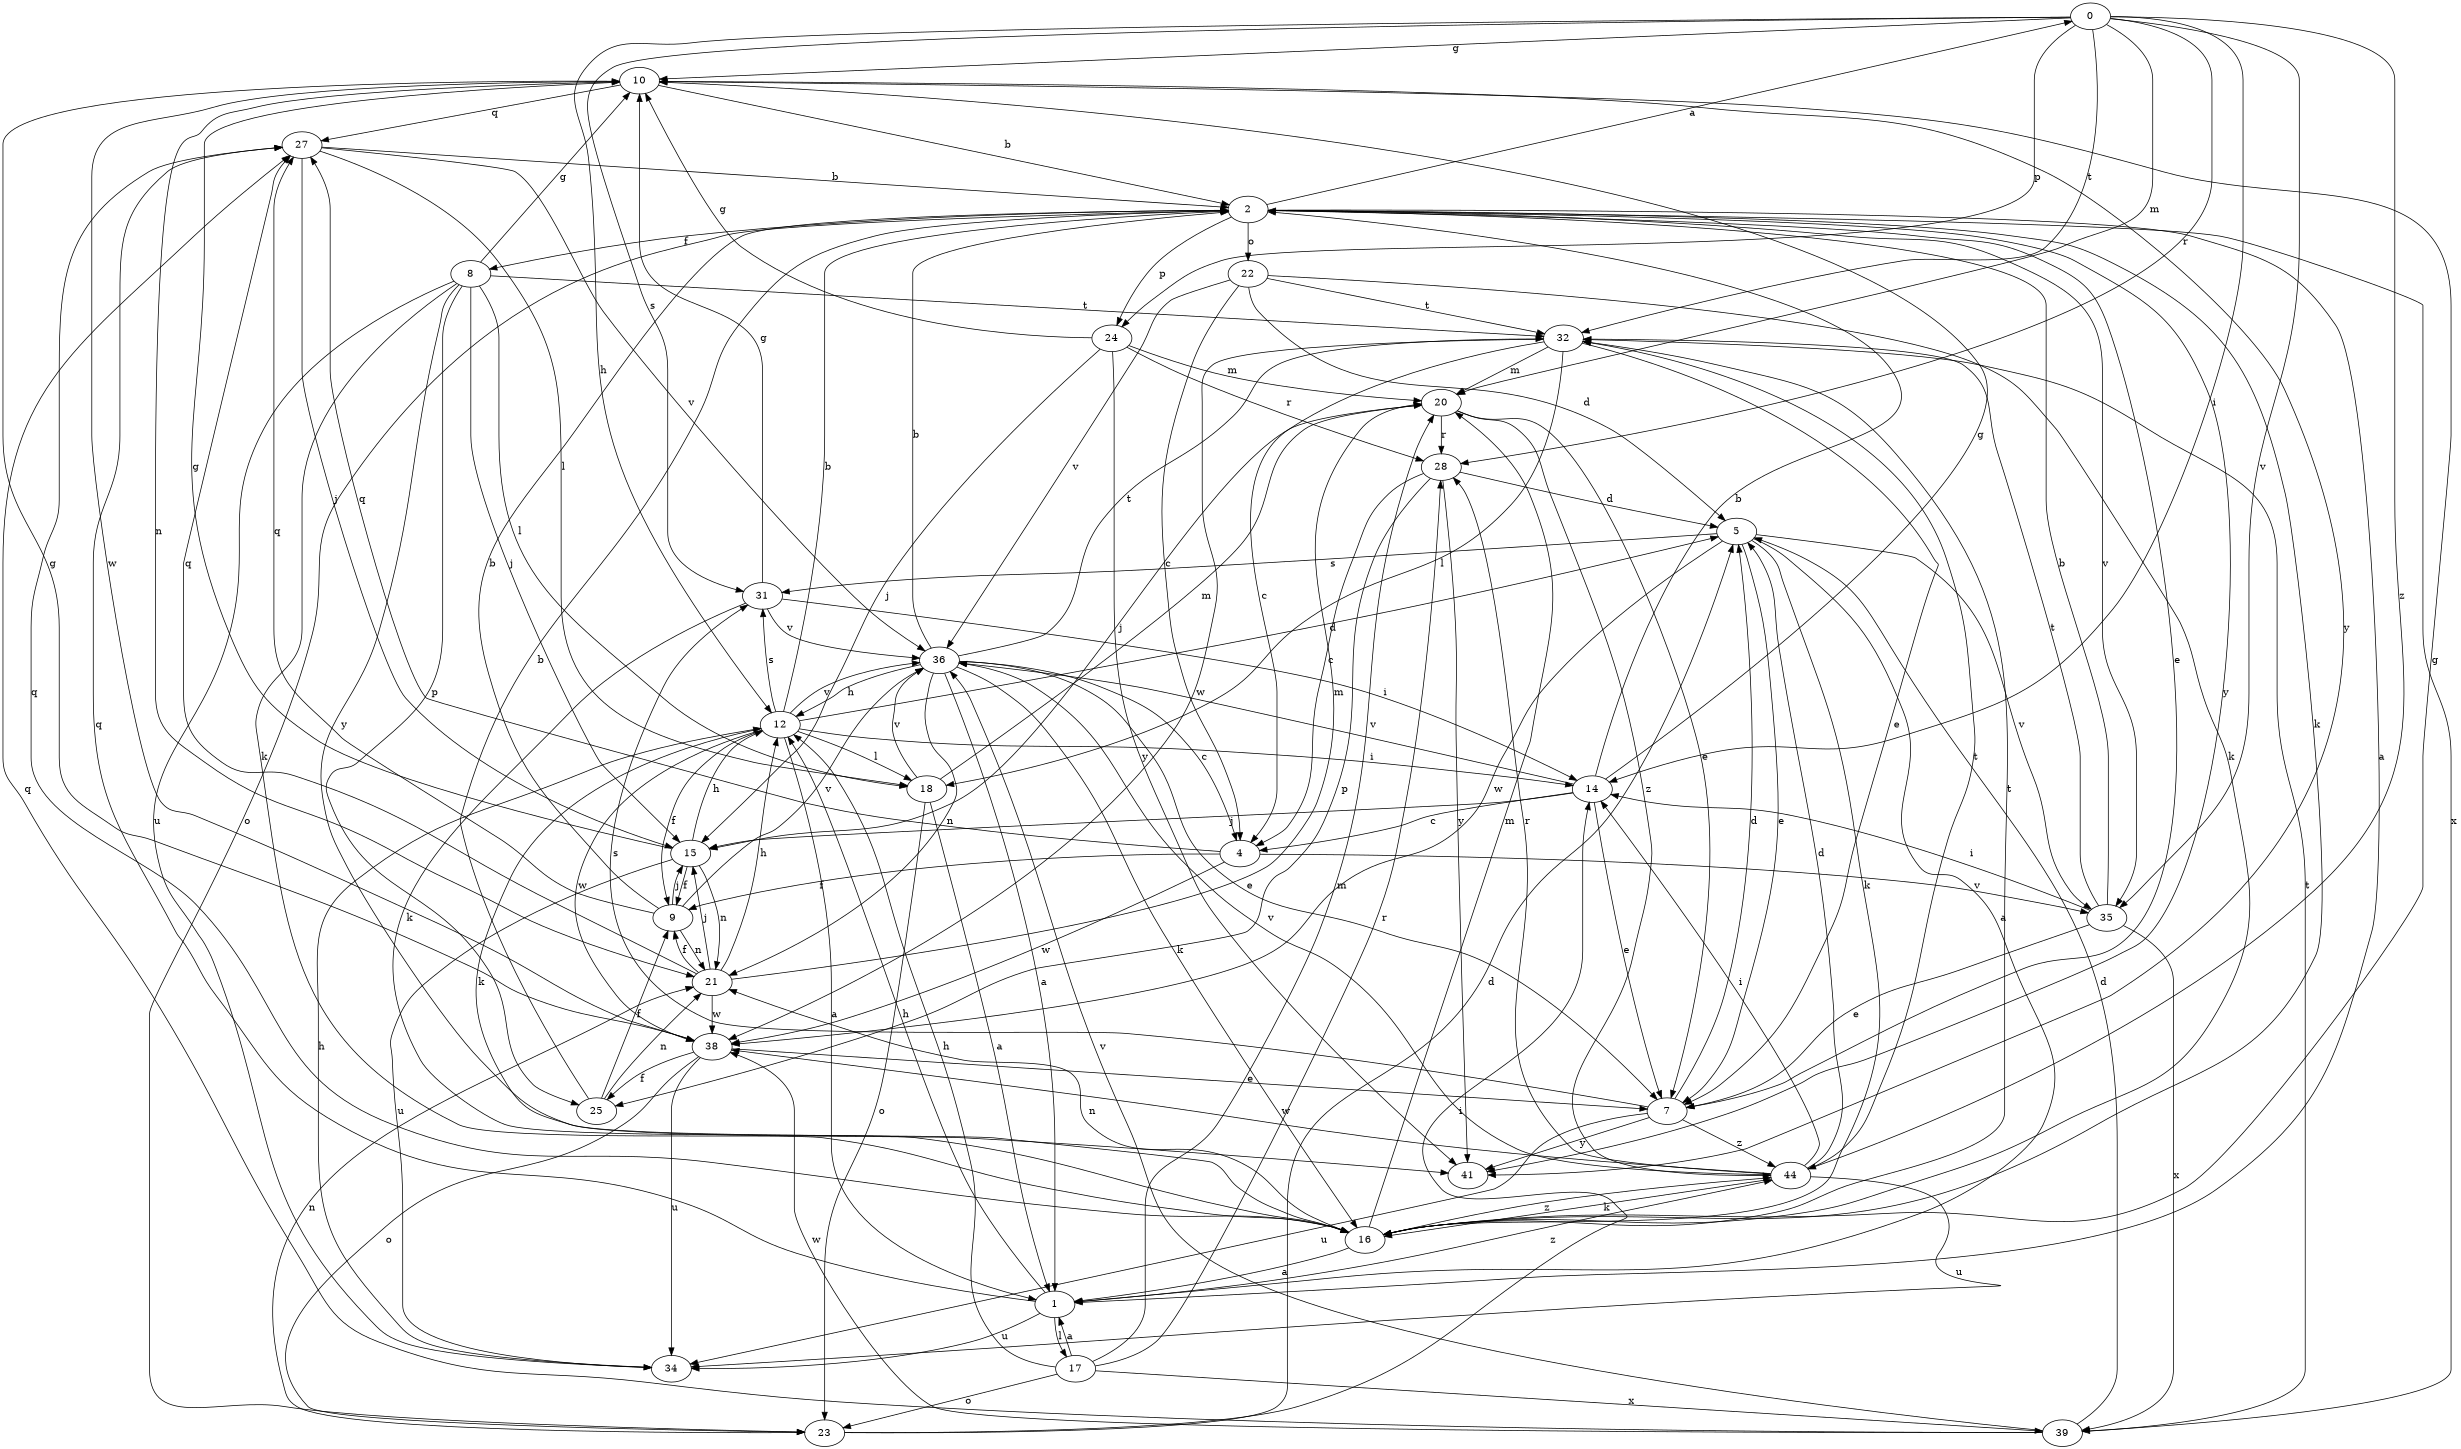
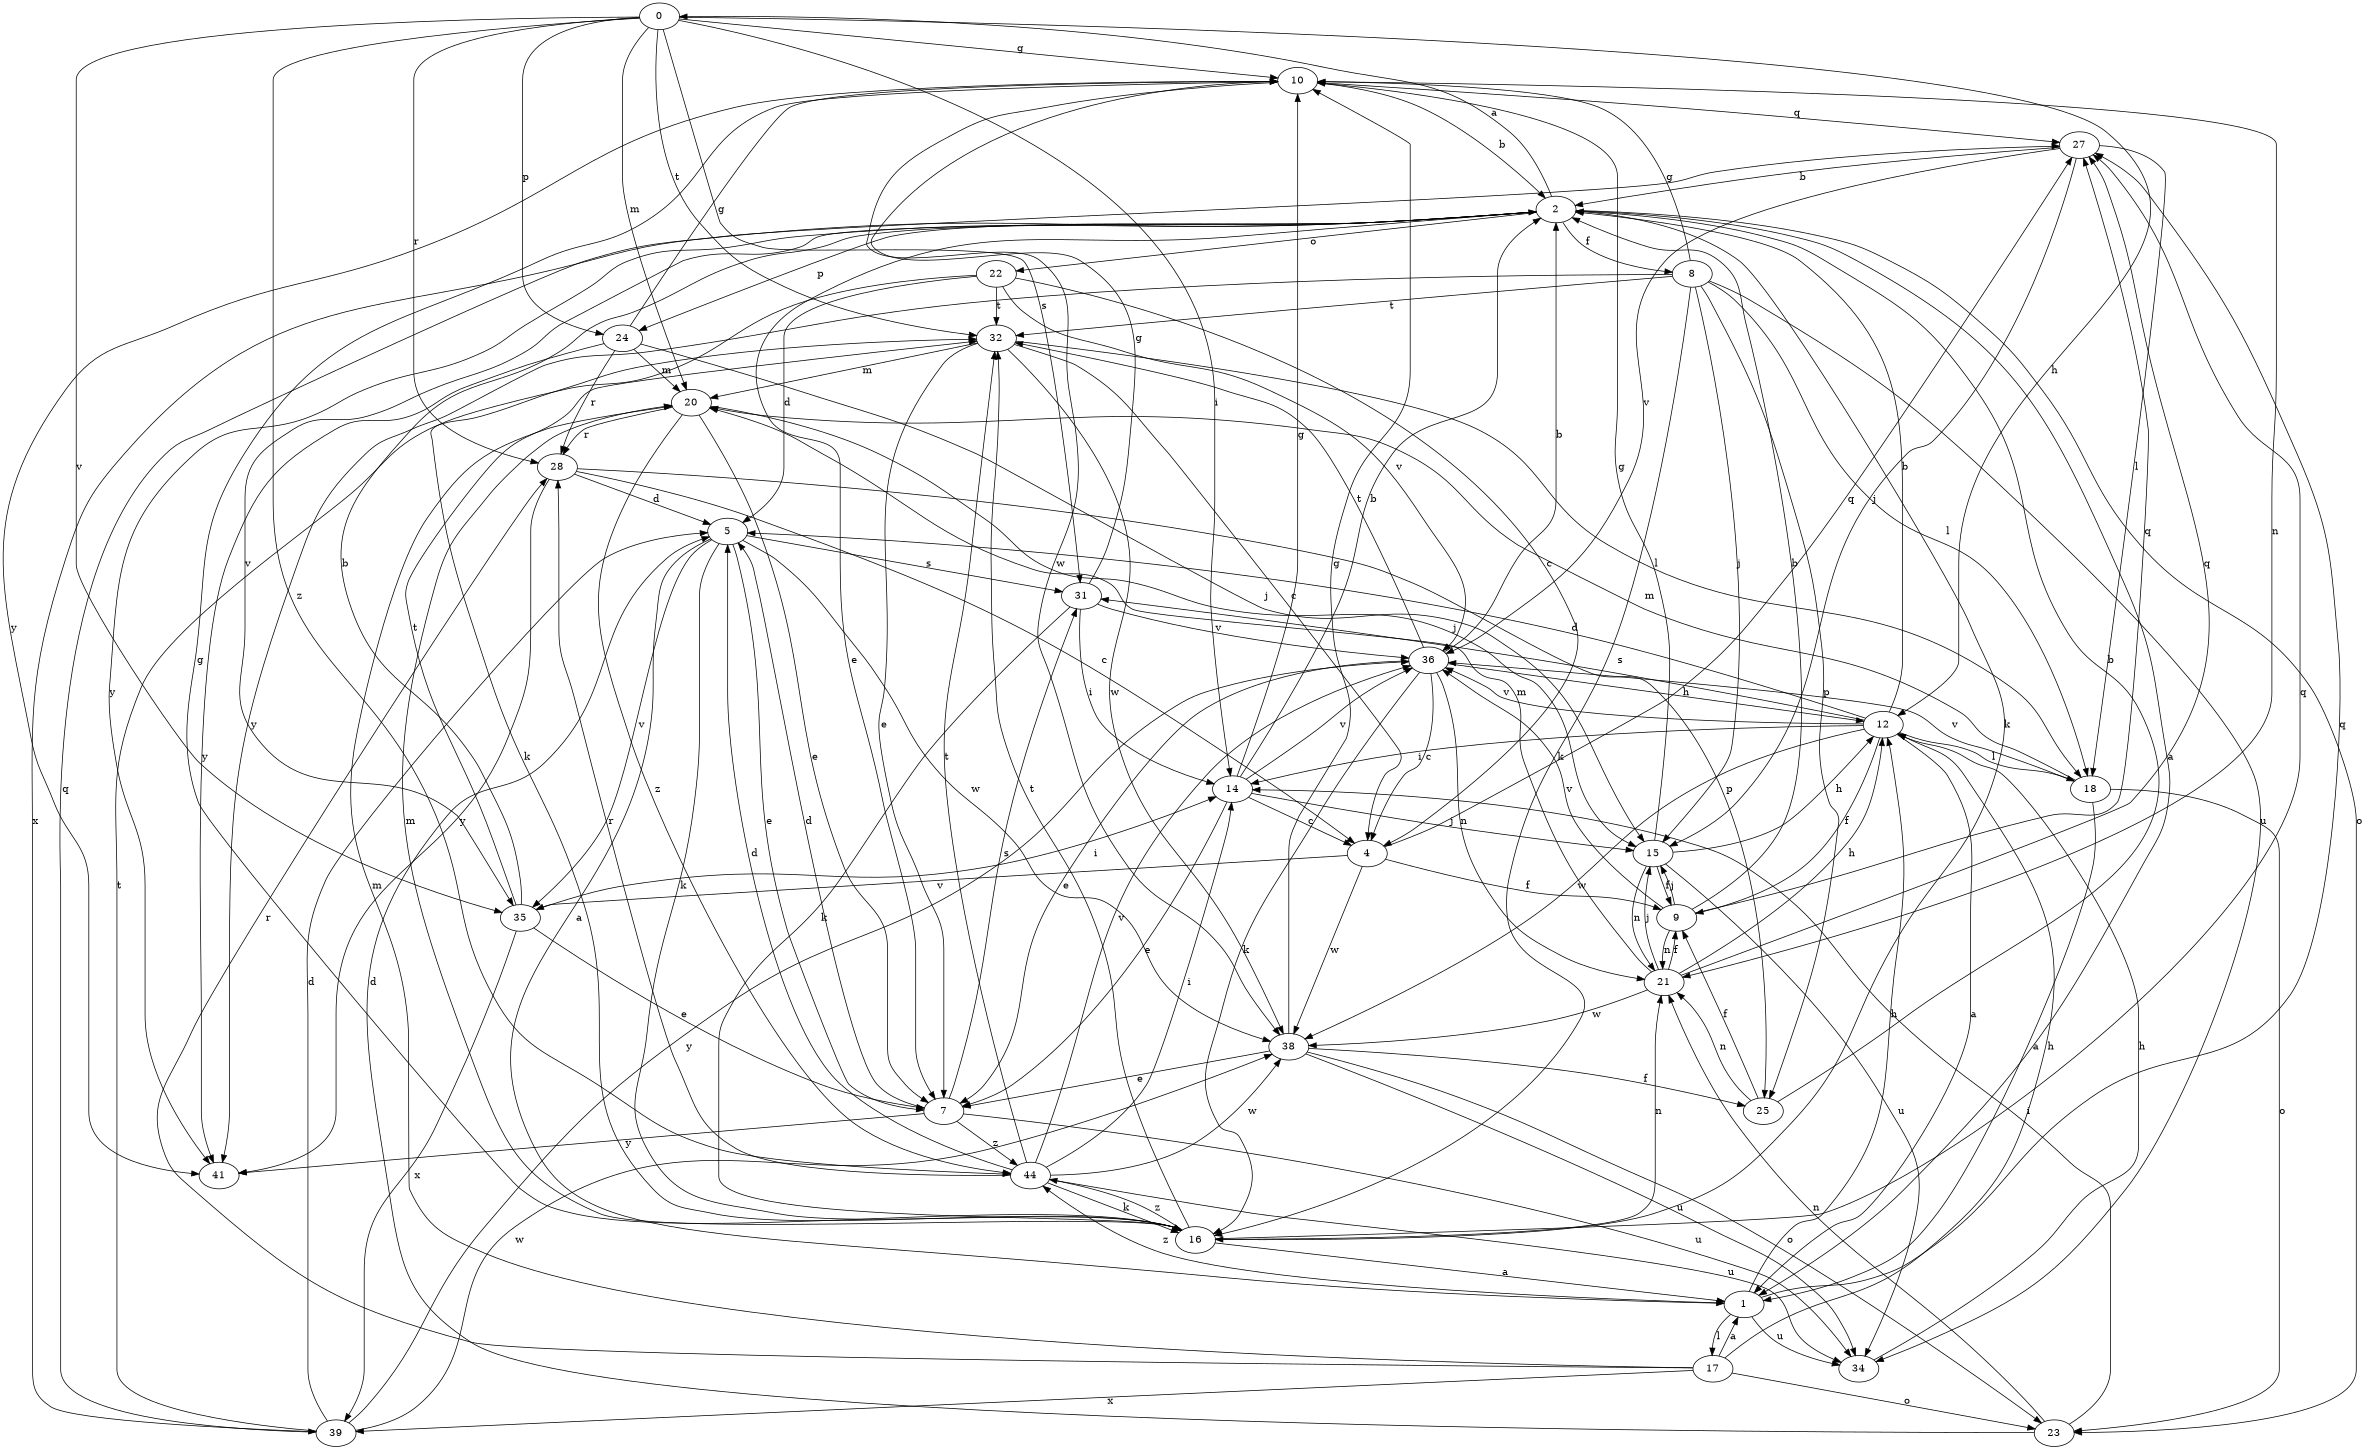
(1033, 957) -> none
(1103, 1047) -> (690, 1047)
(491, 1055) -> none
